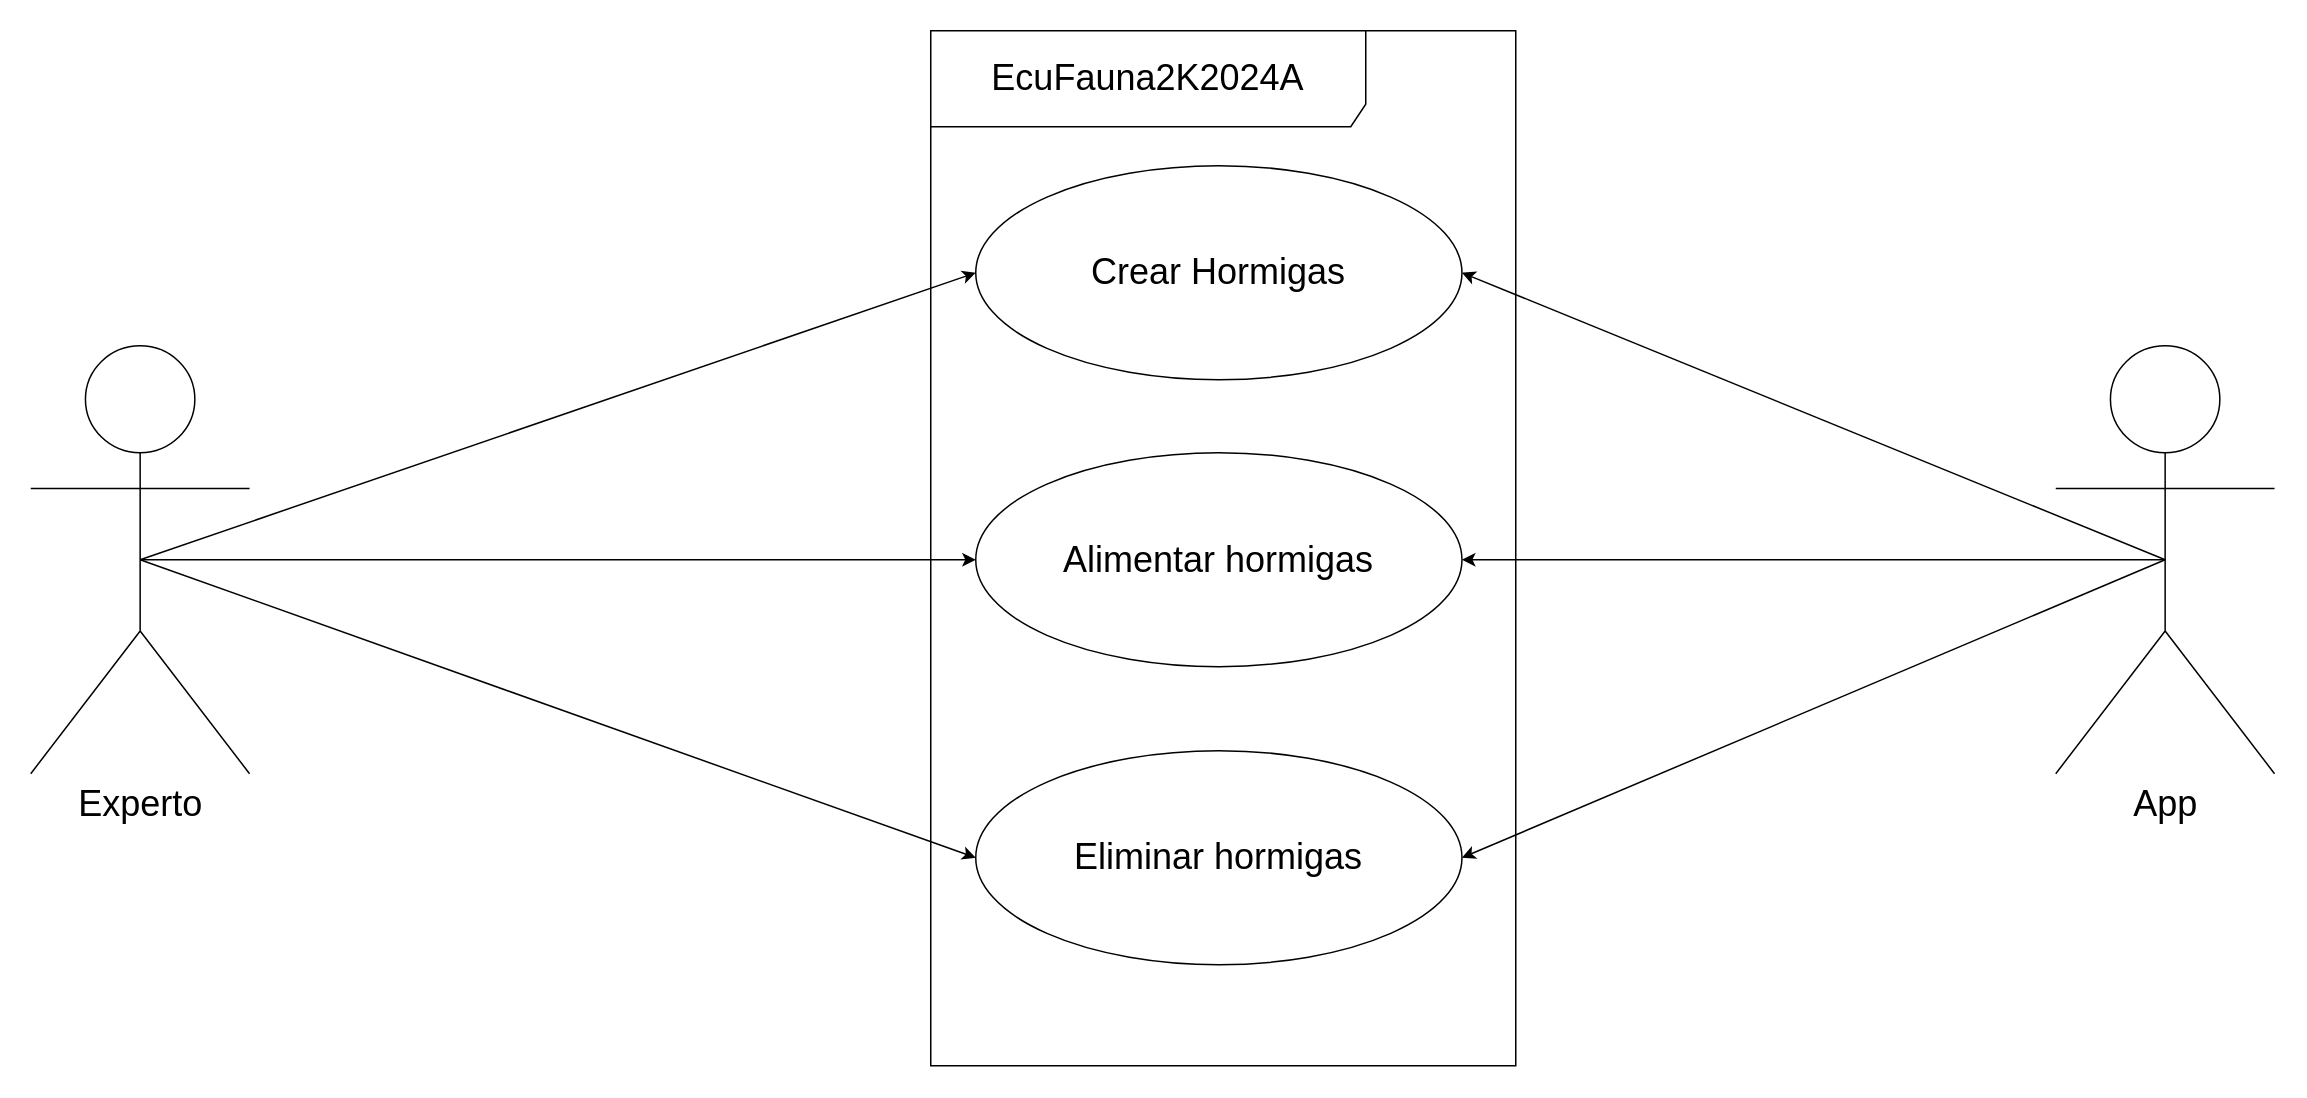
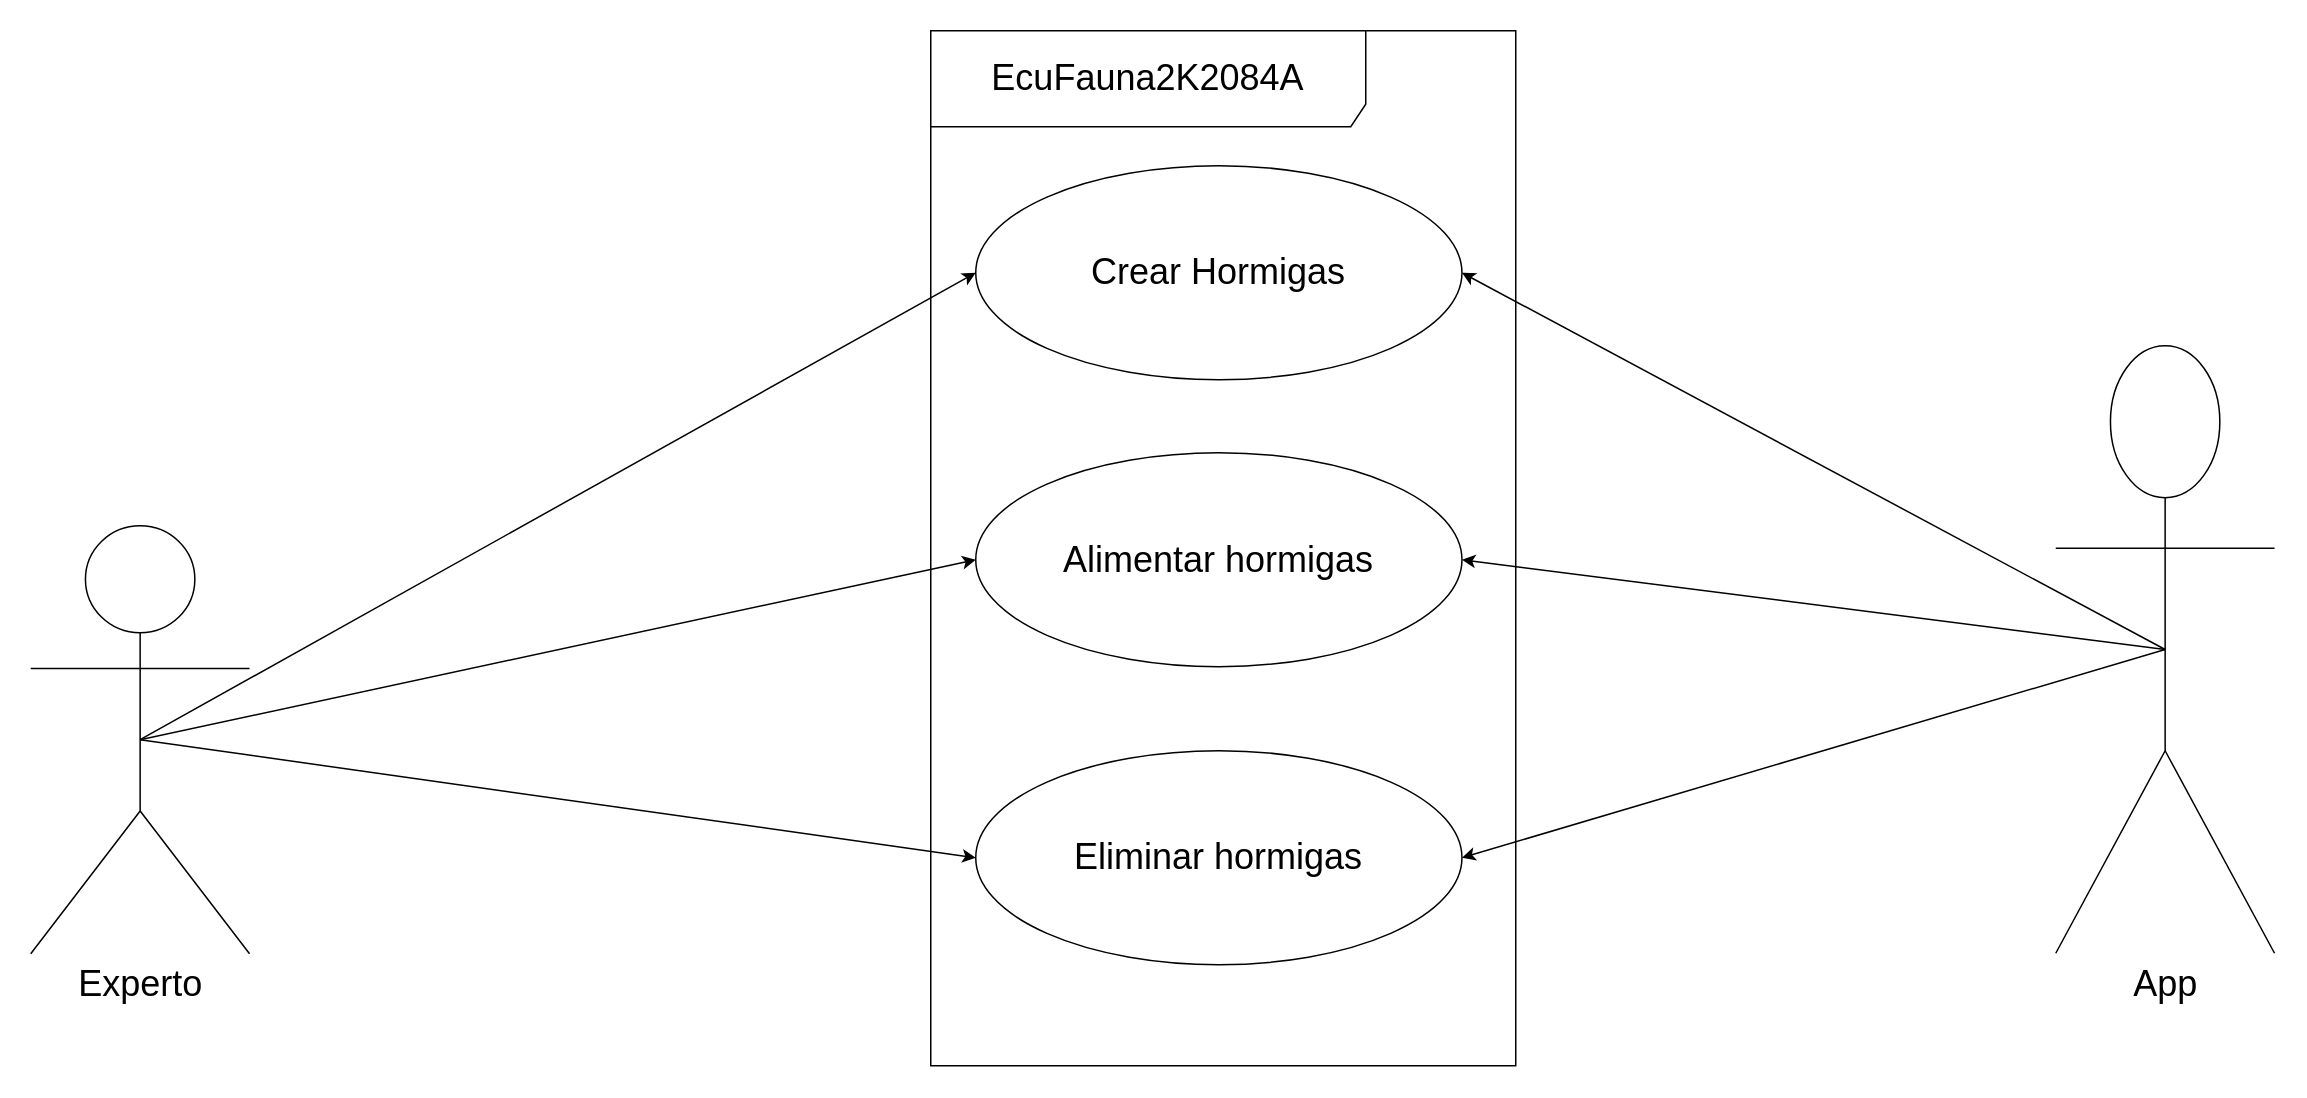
(1148, 79) -> (1148, 79)
(140, 560) -> (140, 740)
(2165, 560) -> (2165, 650)
